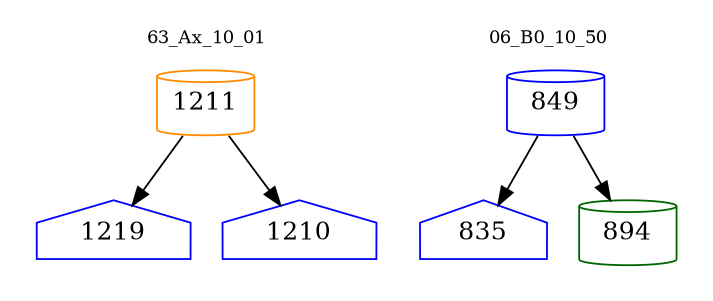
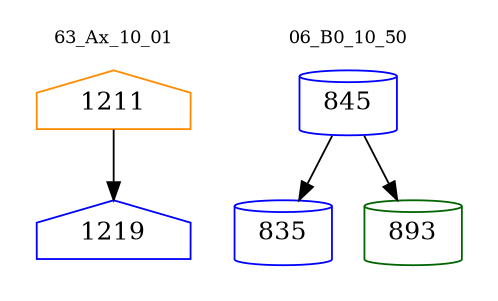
(206, 103) -> (114, 103)
(556, 103) -> (348, 103)
(299, 233) -> none
(484, 233) -> (283, 233)
(628, 233) -> (413, 233)
